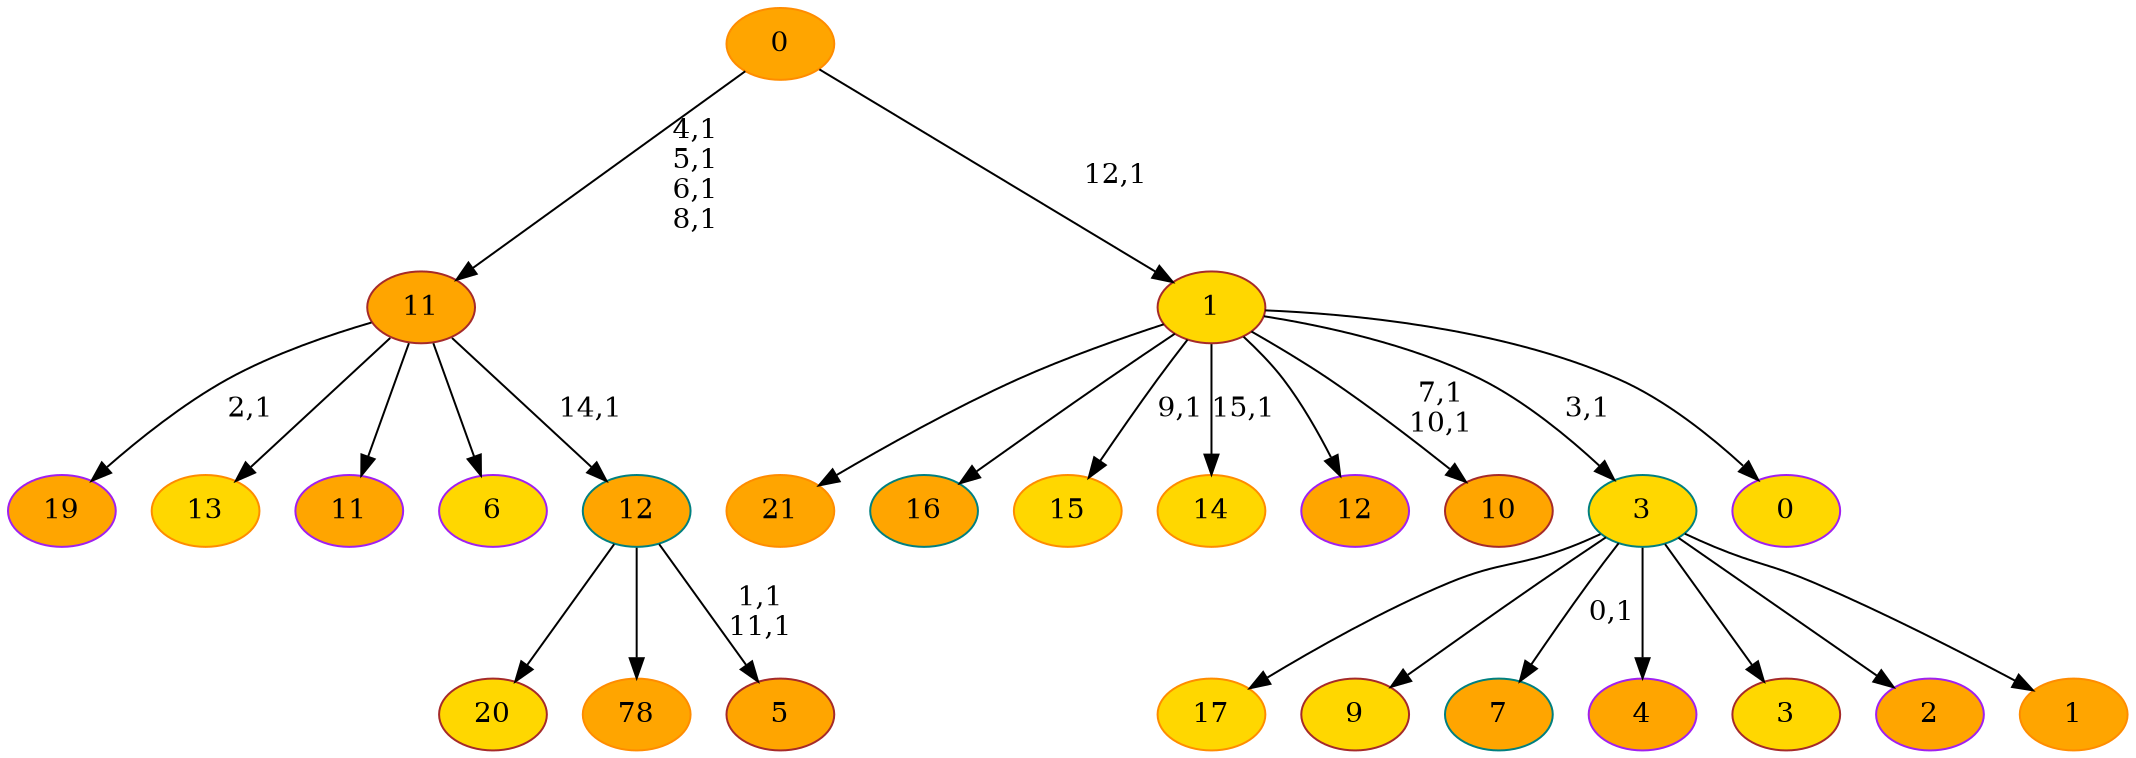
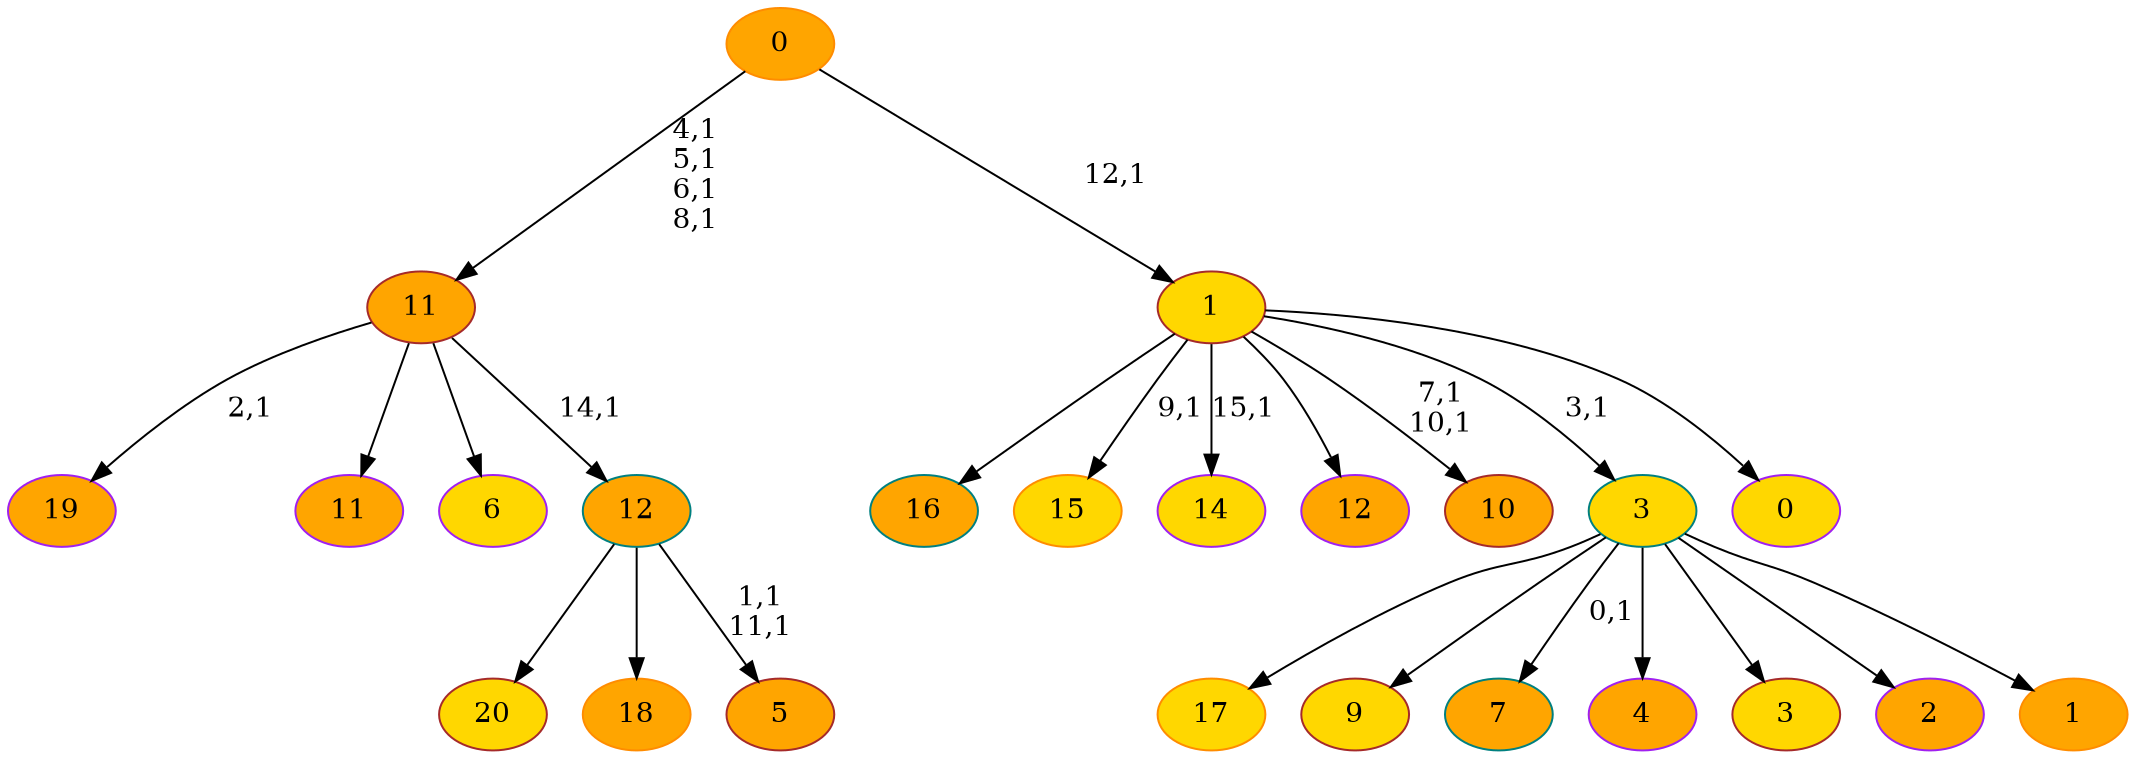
(206, 511) -> none
(780, 511) -> none
(1211, 511) -> (1211, 511)
(637, 715) -> (637, 715)
